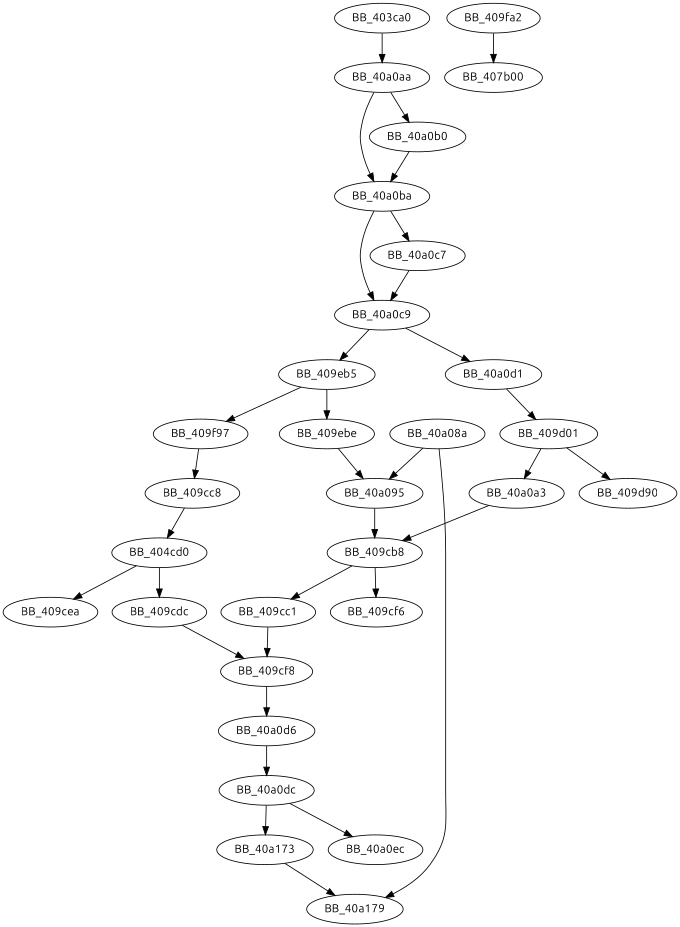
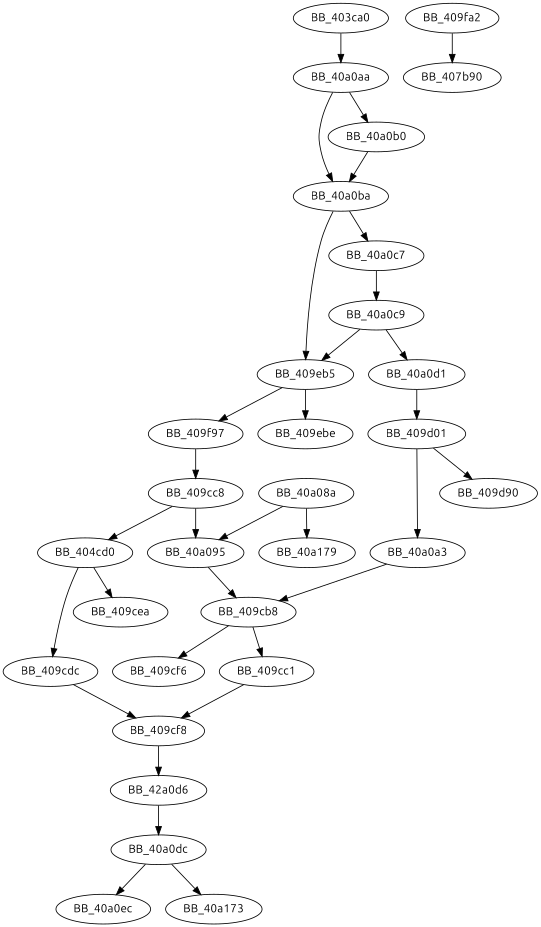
(494, 78) -> (452, 78)
(360, 252) -> (313, 280)
(348, 460) -> (196, 519)
(267, 731) -> (159, 790)
(307, 877) -> none
